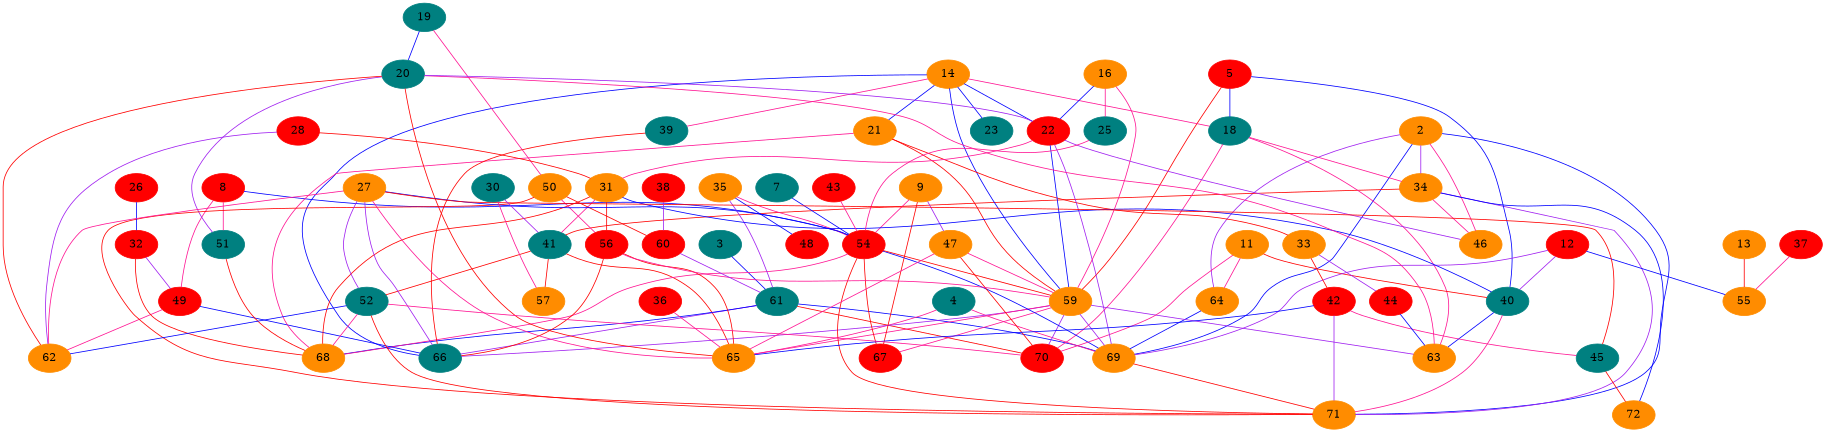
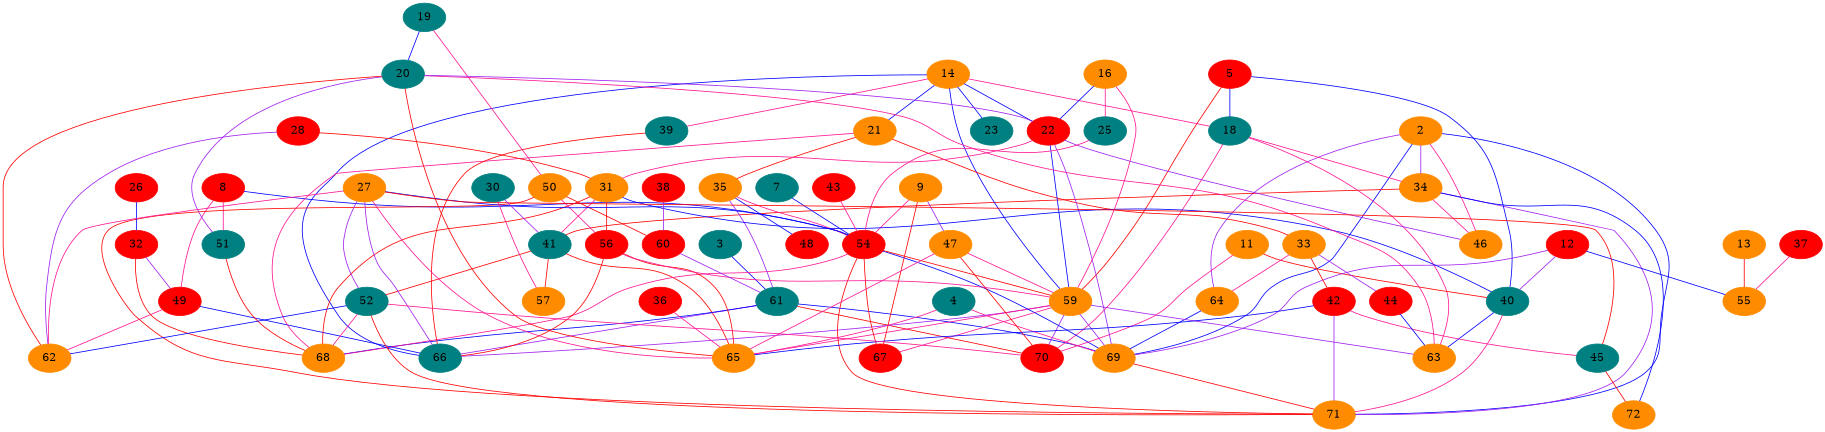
(981, 215) -> (808, 152)
(1232, 273) -> (1261, 273)
